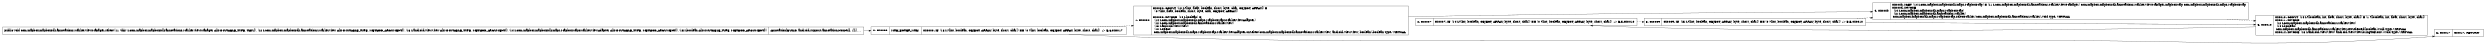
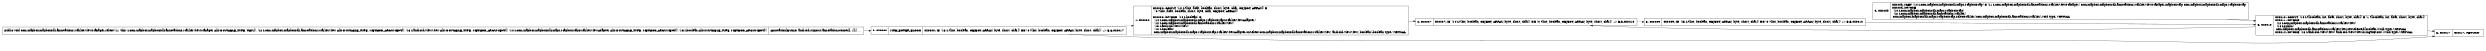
(1640, 13) -> (1411, 21)
(1864, 18) -> none
(2240, 20) -> (2240, 20)
(2286, 26) -> (2284, 26)
(1162, 29) -> (1163, 29)
(905, 31) -> (906, 31)
none -> (2430, 31)
